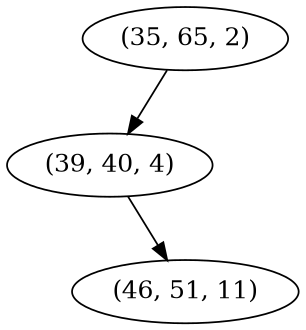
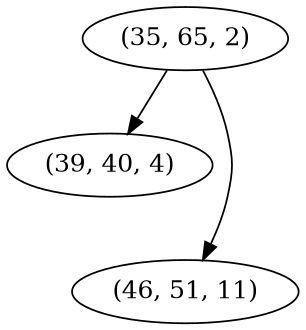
(143, 221) -> (231, 156)
